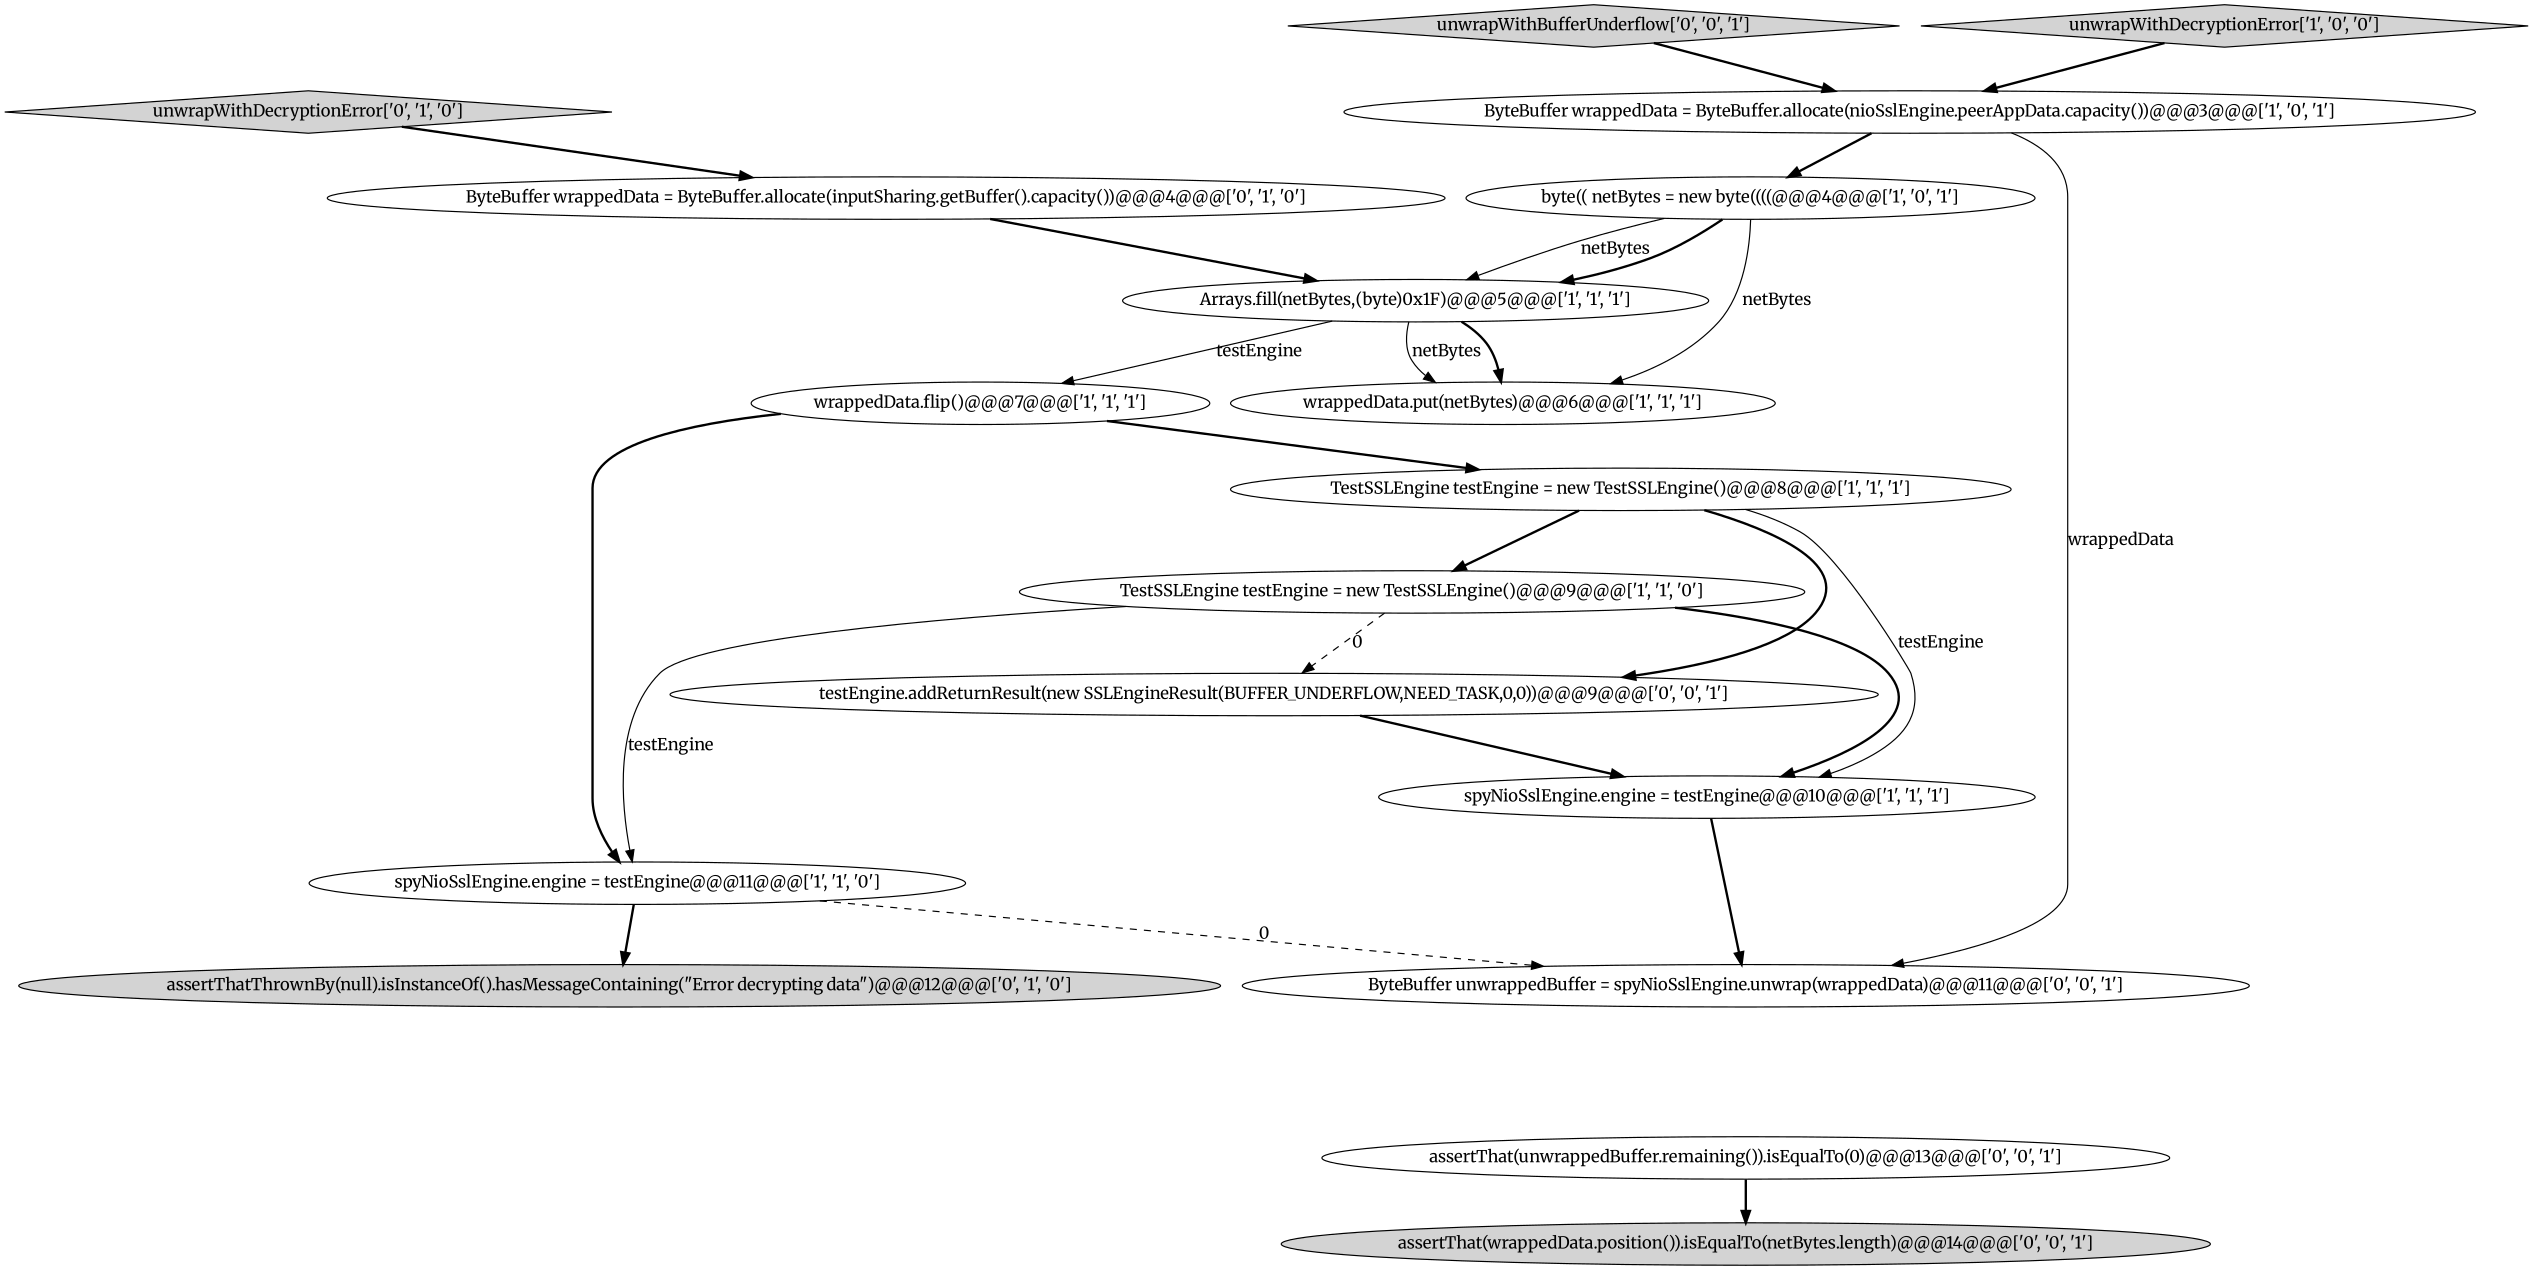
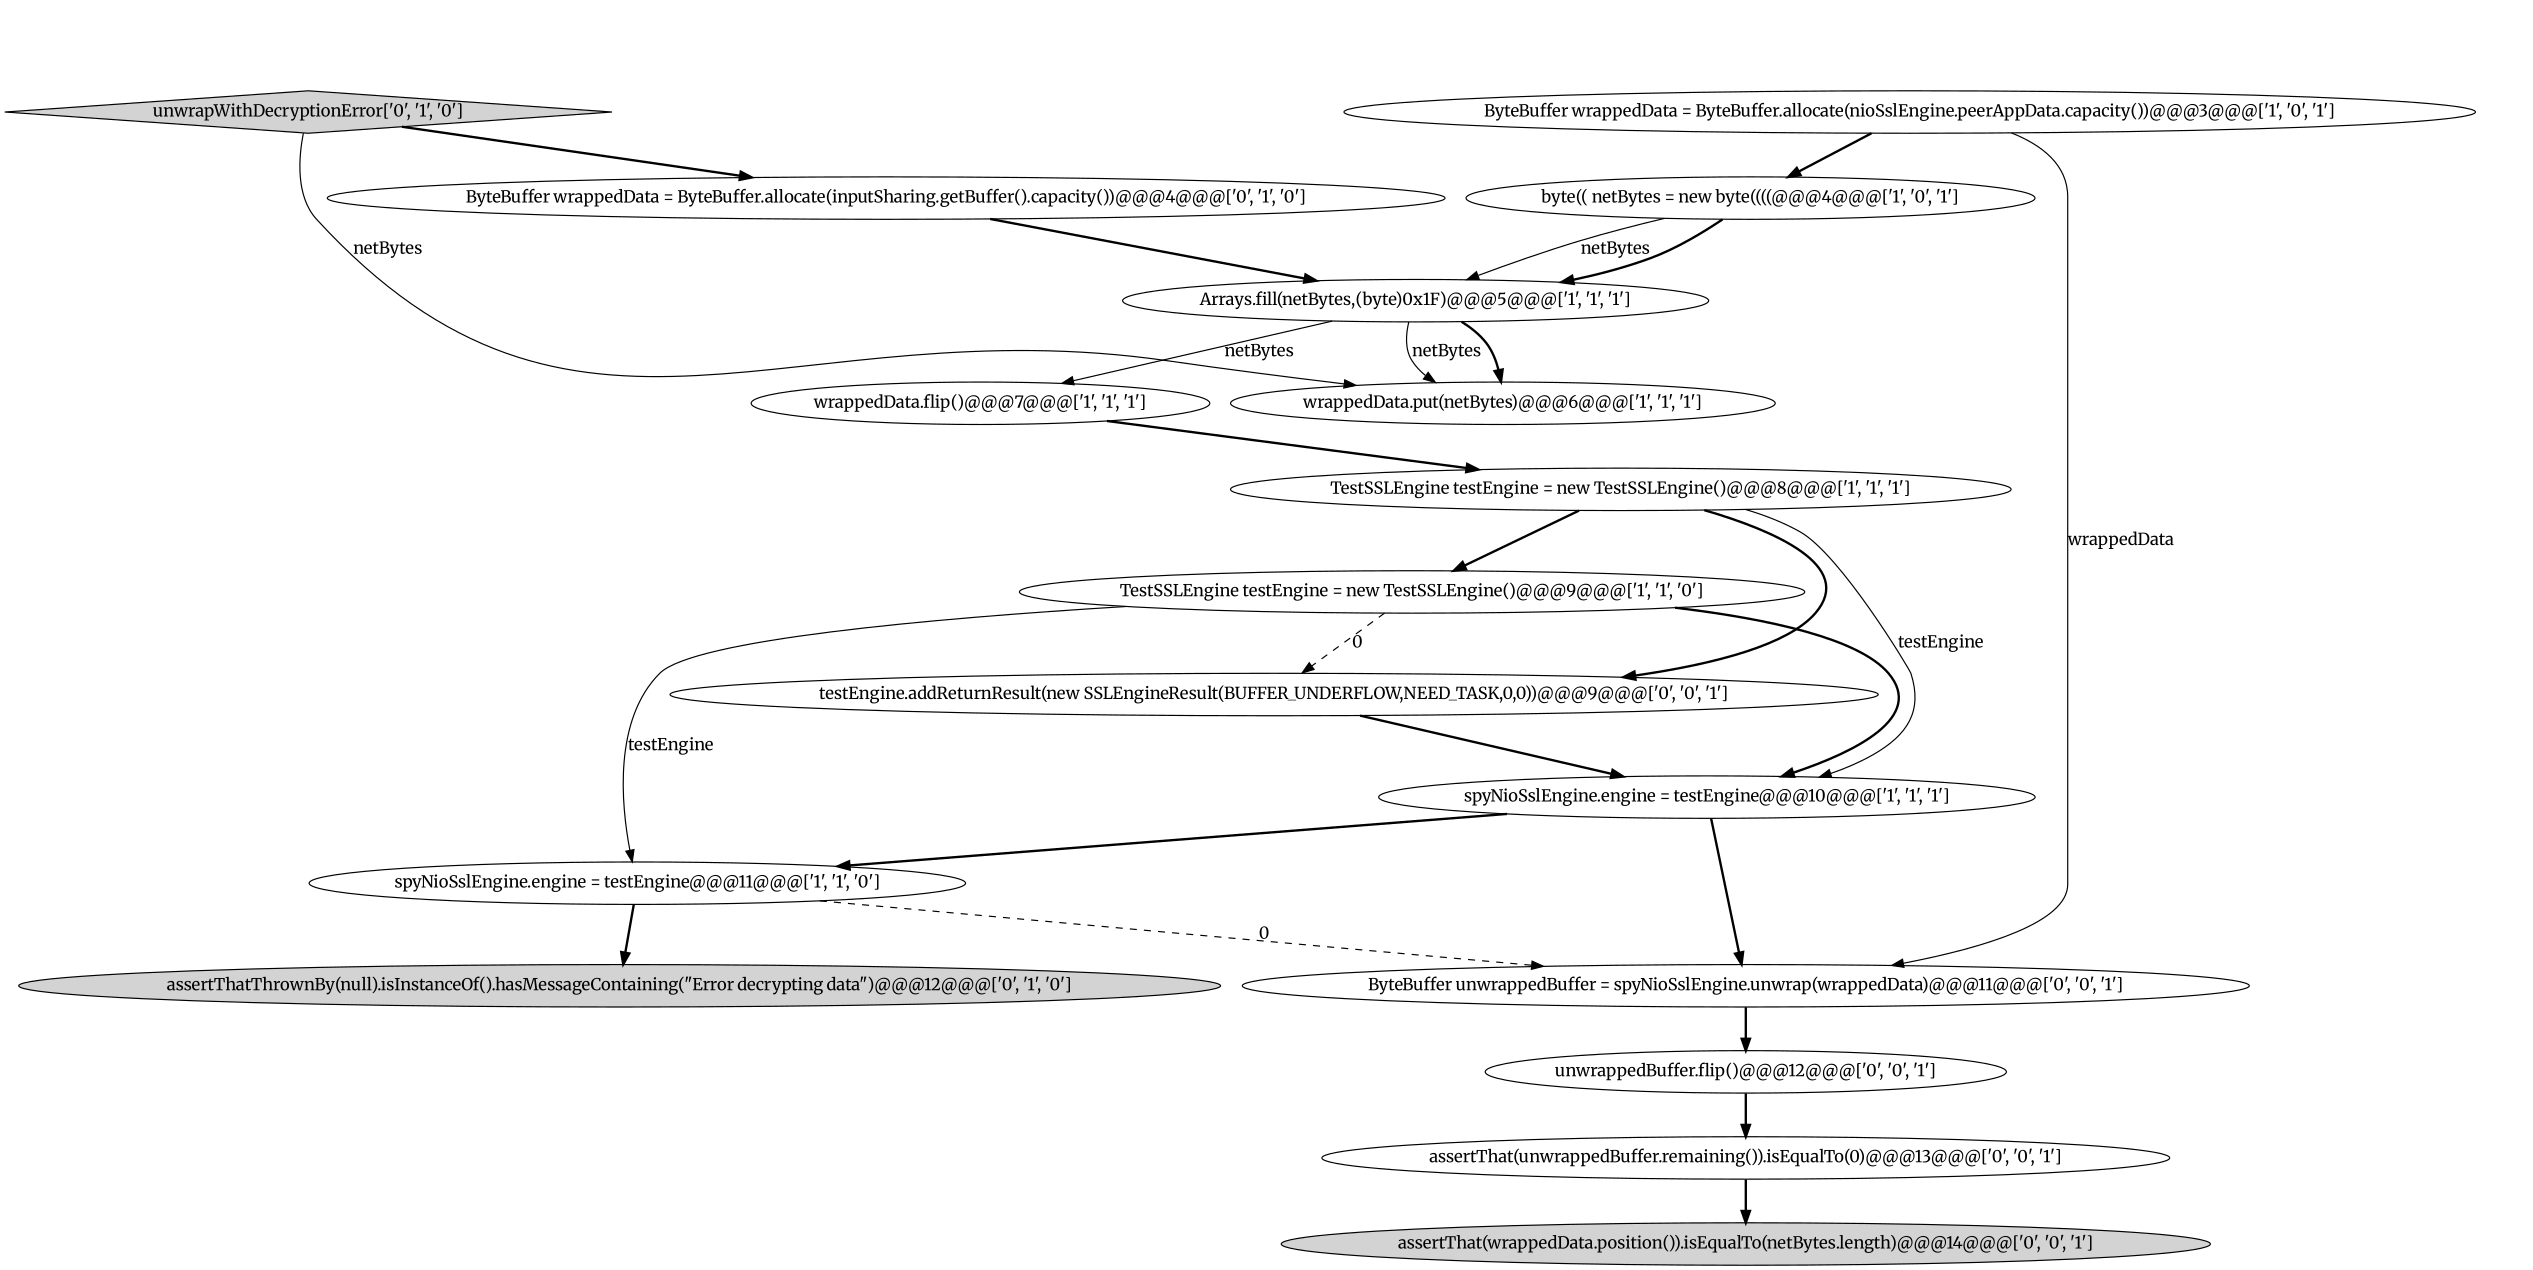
(1594, 26) -> none
(2224, 26) -> none
(1717, 324) -> (763, 370)
(1259, 352) -> (1259, 352)
(593, 566) -> (1178, 840)
none -> (1746, 1072)
